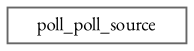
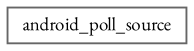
(97, 25) -> (97, 25)
